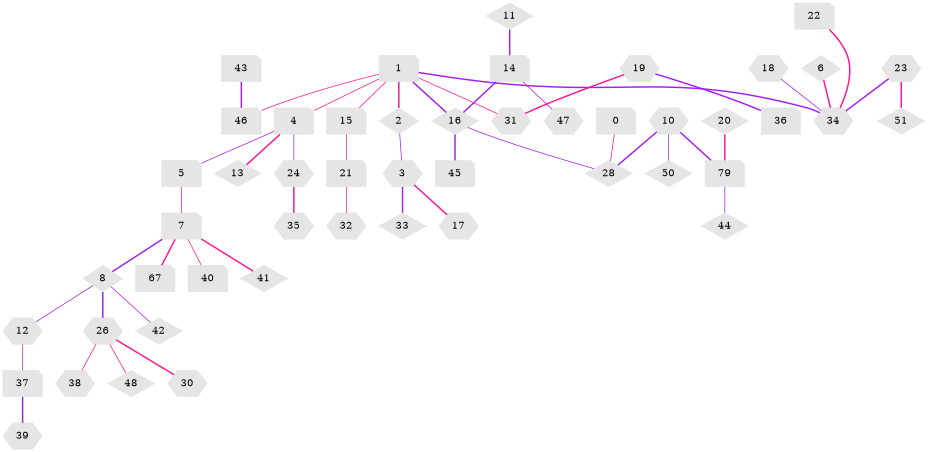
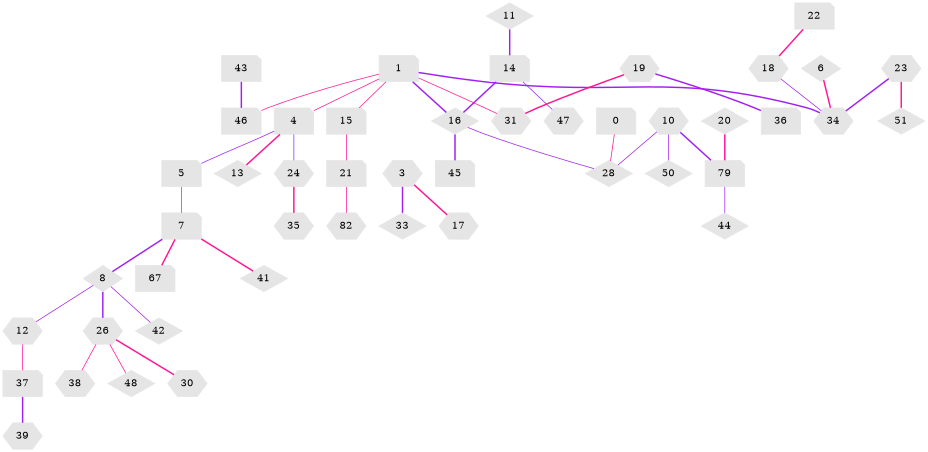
(850, 66) -> (791, 43)
(399, 121) -> none
(637, 148) -> (637, 148)
(346, 226) -> (346, 226)
(208, 279) -> none
